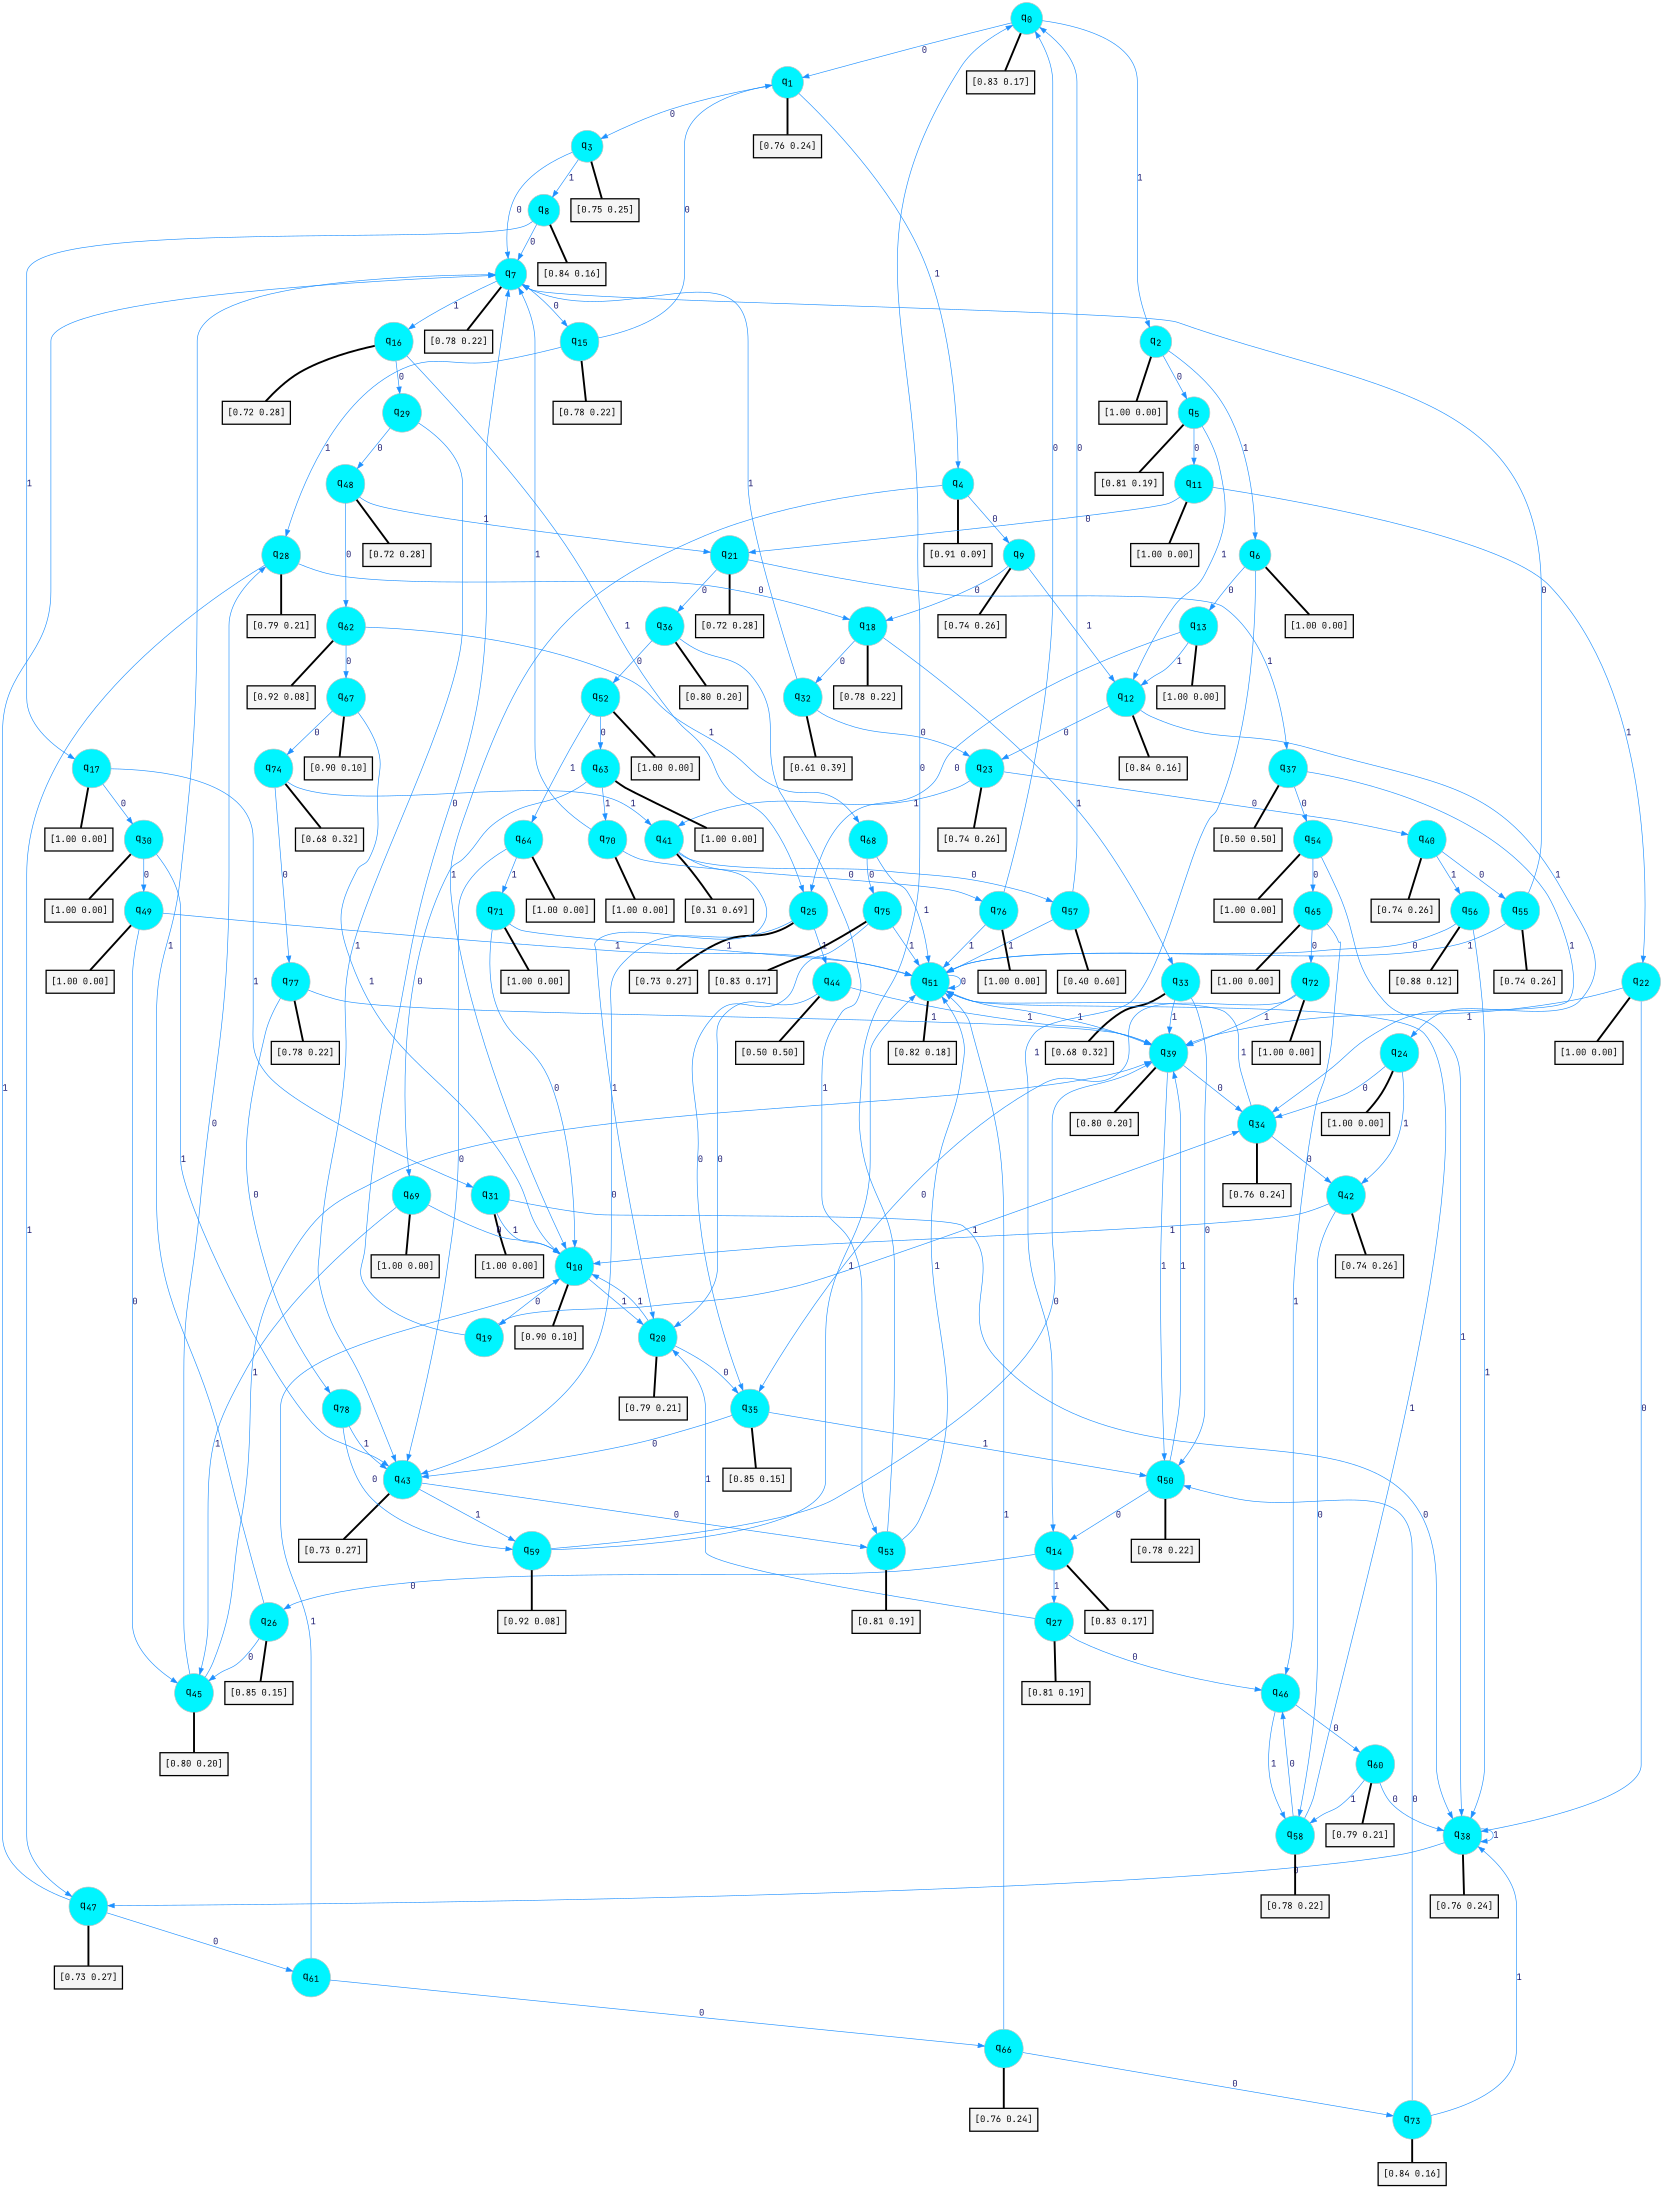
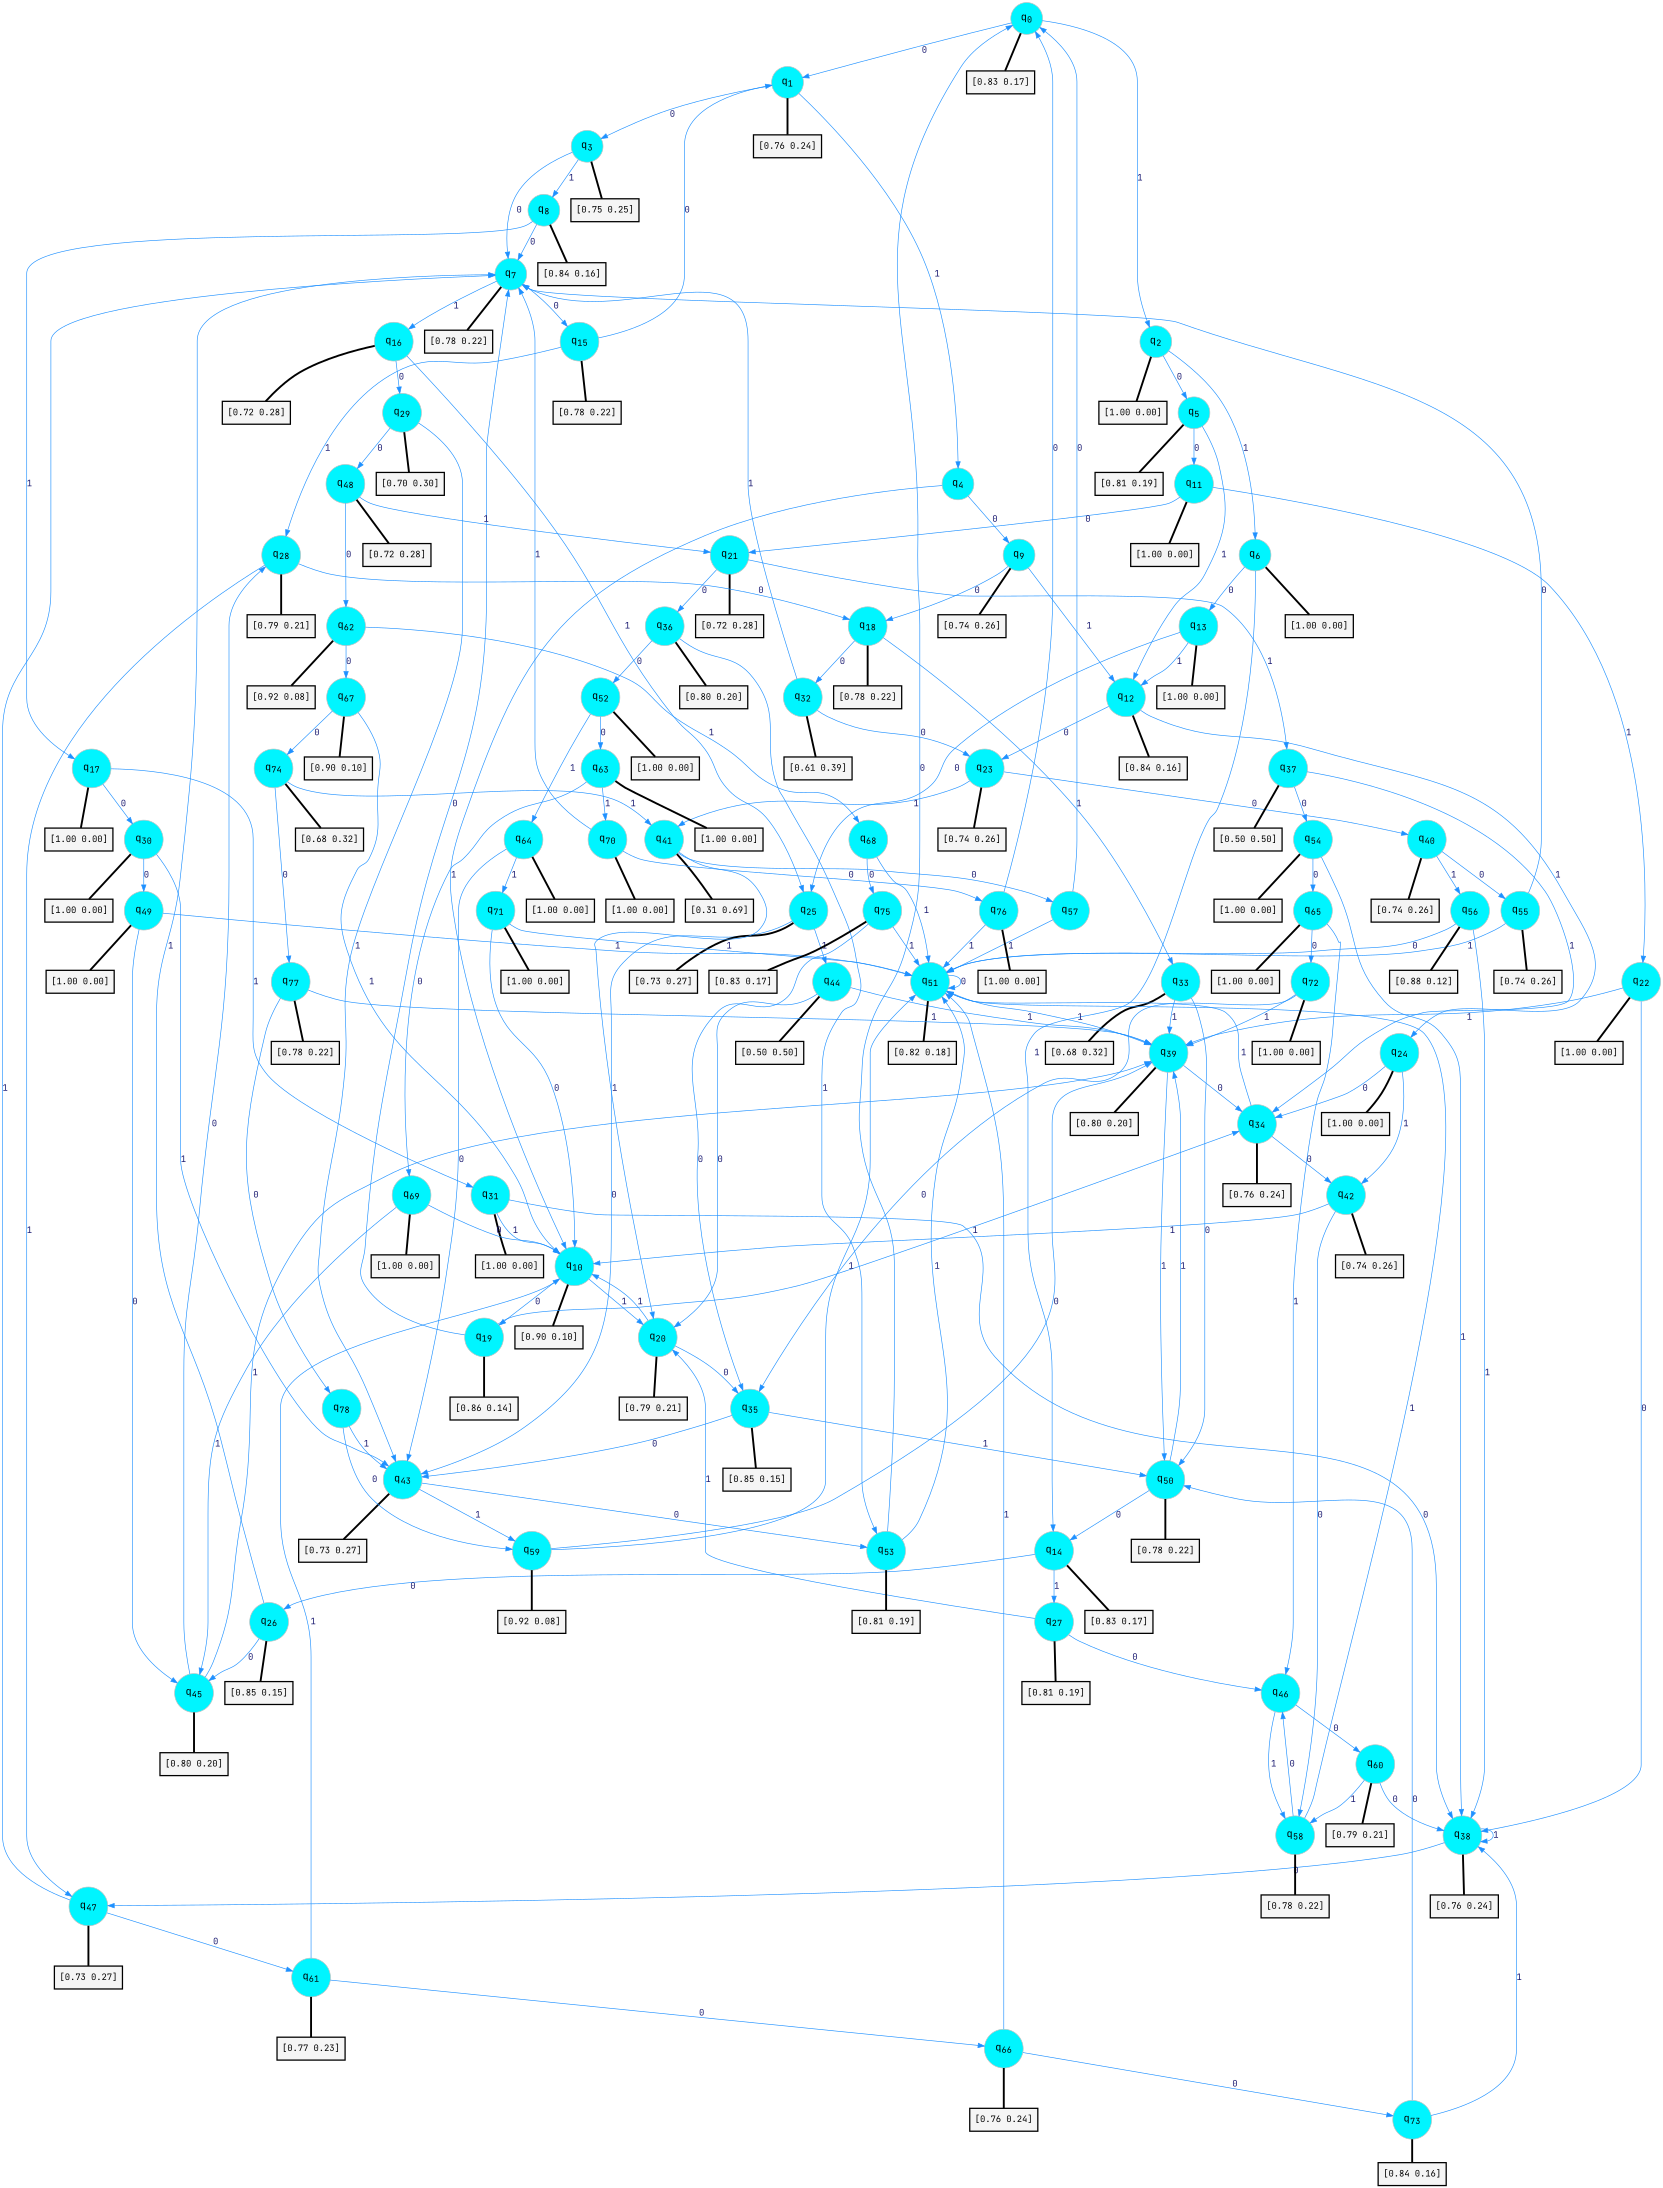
none -> (410, 484)
(958, 555) -> none
(1092, 982) -> none
none -> (484, 1409)
none -> (311, 2049)
